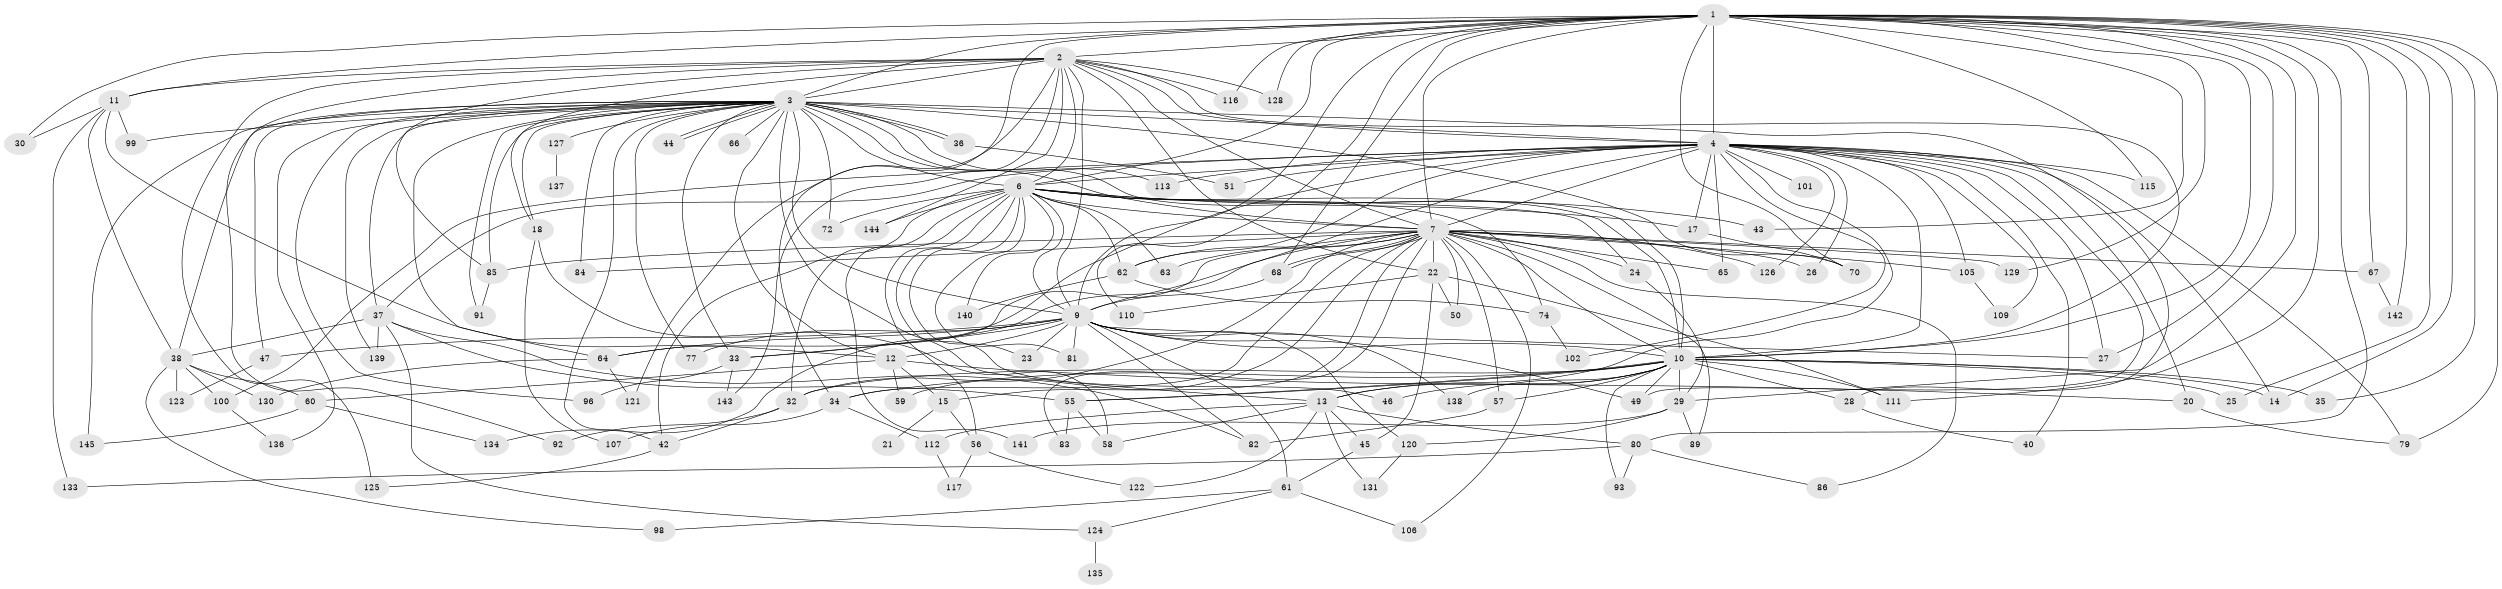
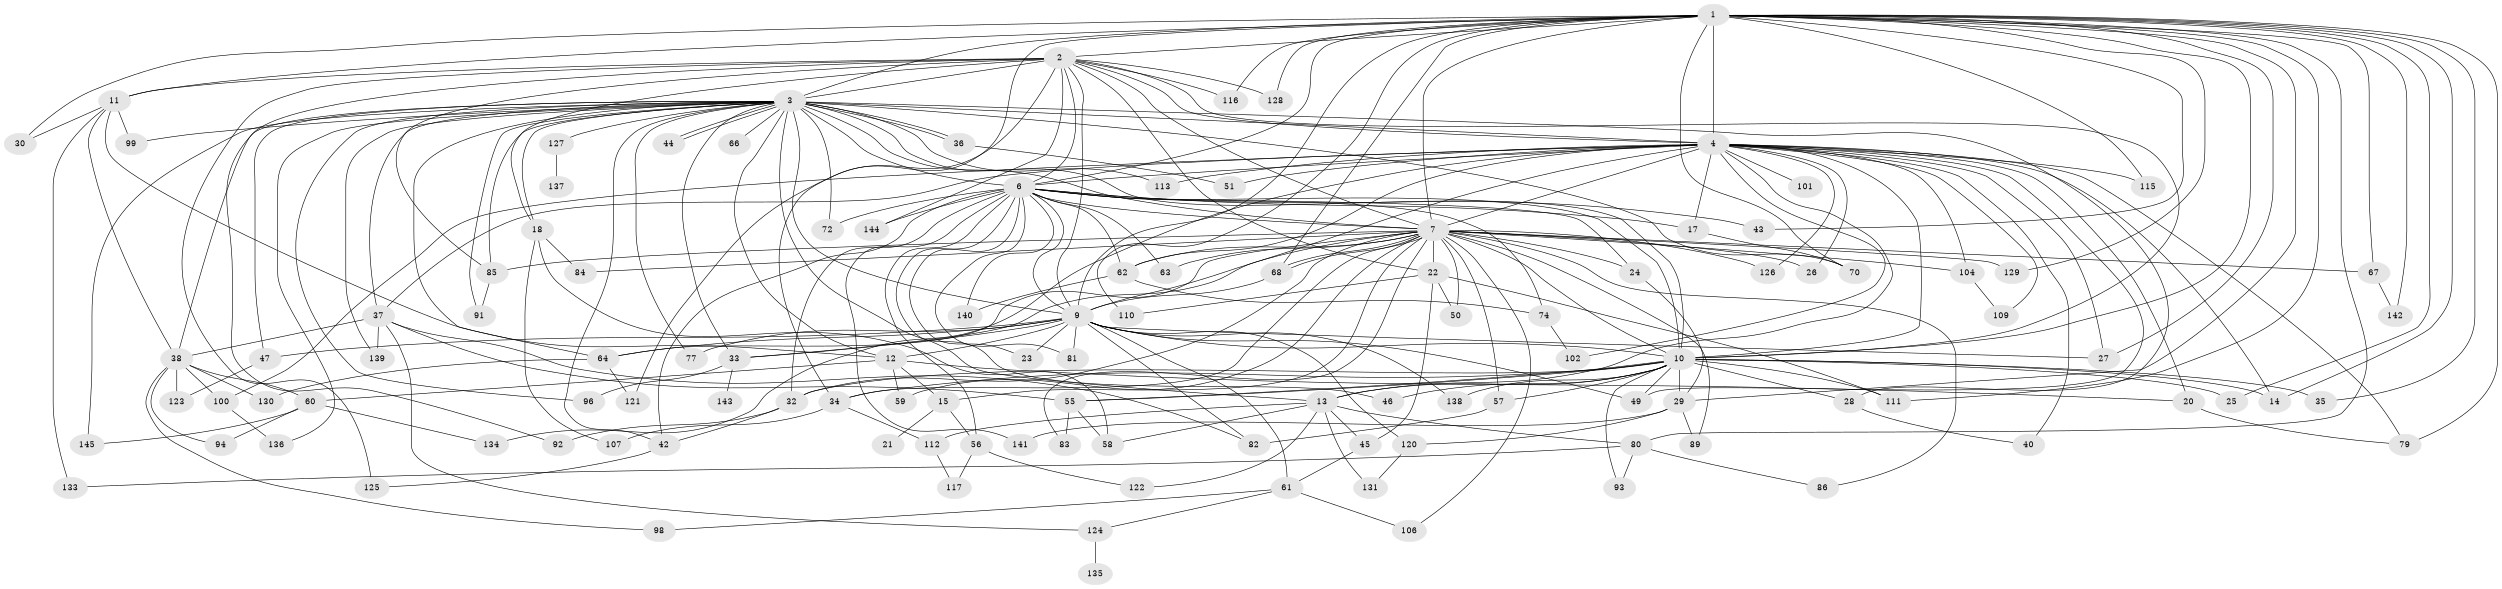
(609, 130) -> (559, 251)
(864, 189) -> none
(1724, 273) -> none
(1967, 273) -> (1967, 273)
none -> (221, 445)
